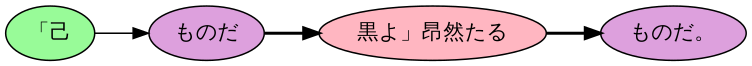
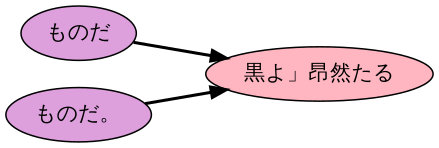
(50, 33) -> none
(566, 33) -> (178, 98)
